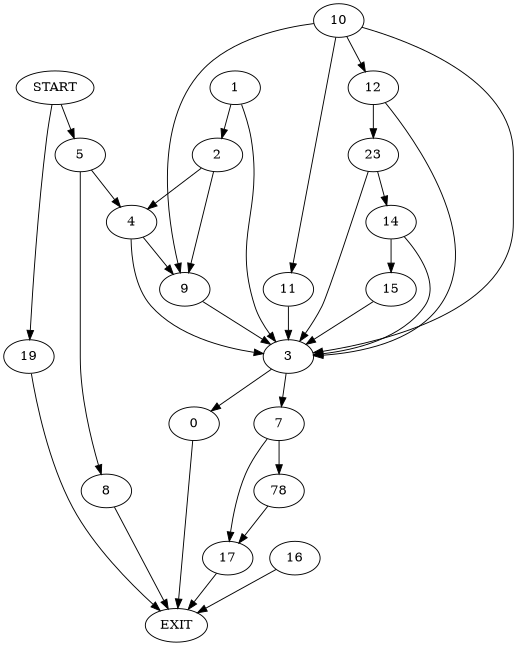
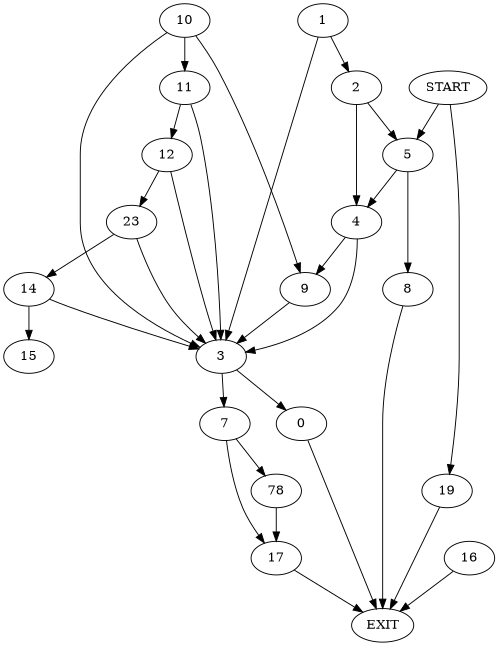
(354, 50) -> (177, 117)
(202, 218) -> (379, 118)
(344, 320) -> none
